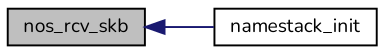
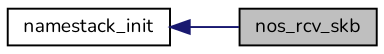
(189, 27) -> (214, 27)
